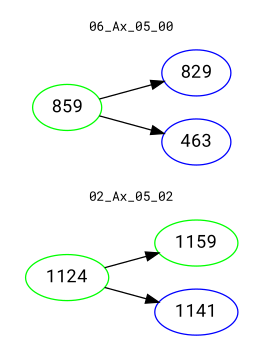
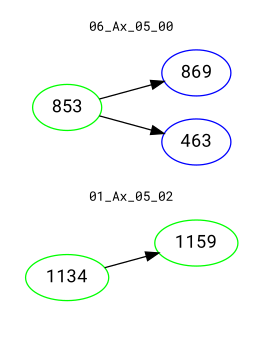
(196, 73) -> (196, 73)
(67, 107) -> (67, 107)
(132, 198) -> (132, 198)
(67, 278) -> (67, 278)
(196, 312) -> none
